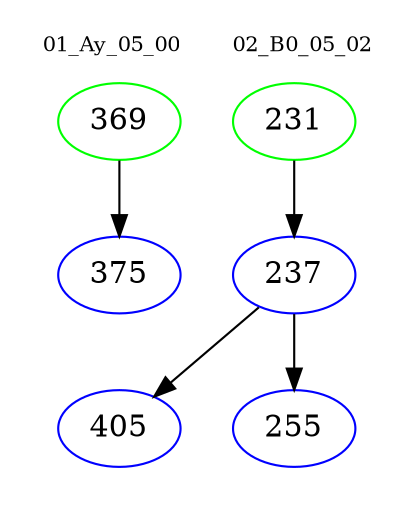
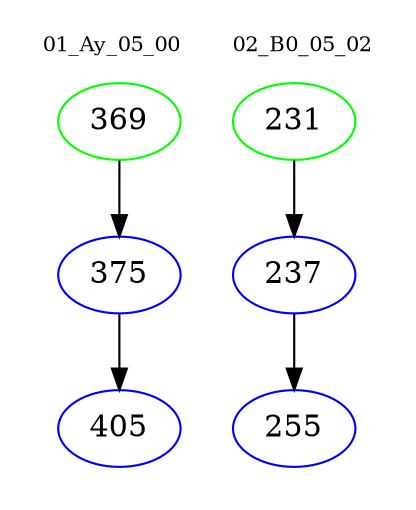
(230, 332) -> (119, 341)
